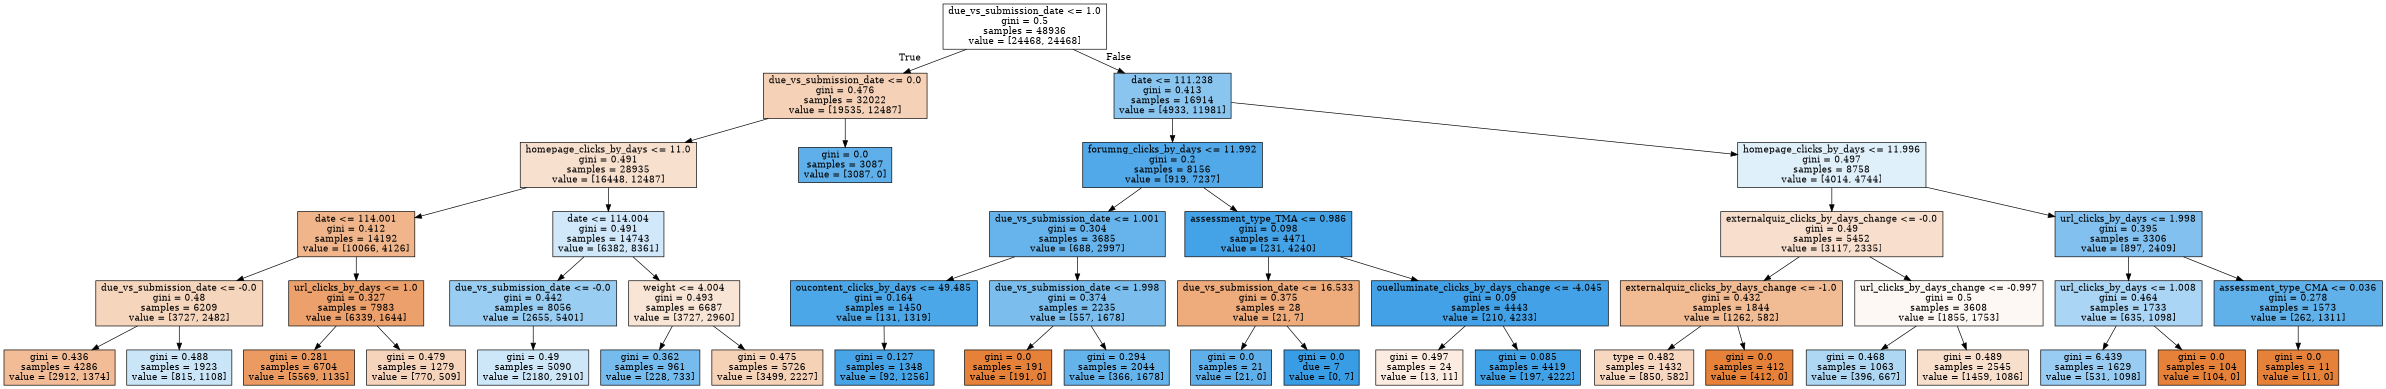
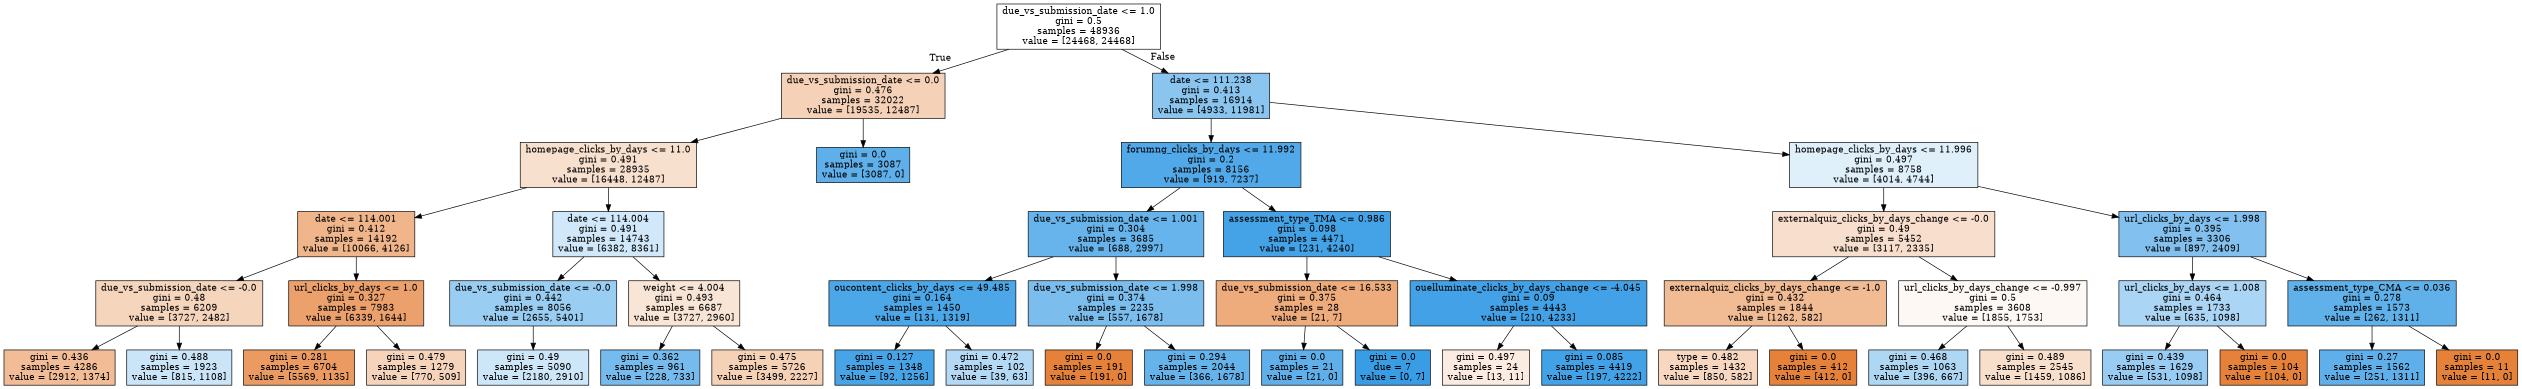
none -> (990, 368)
(2093, 368) -> (2155, 368)
none -> (2372, 368)
